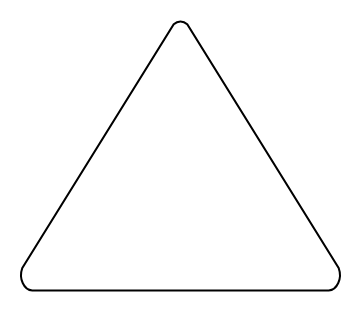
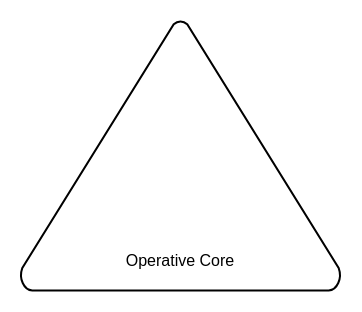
none -> (181, 261)
